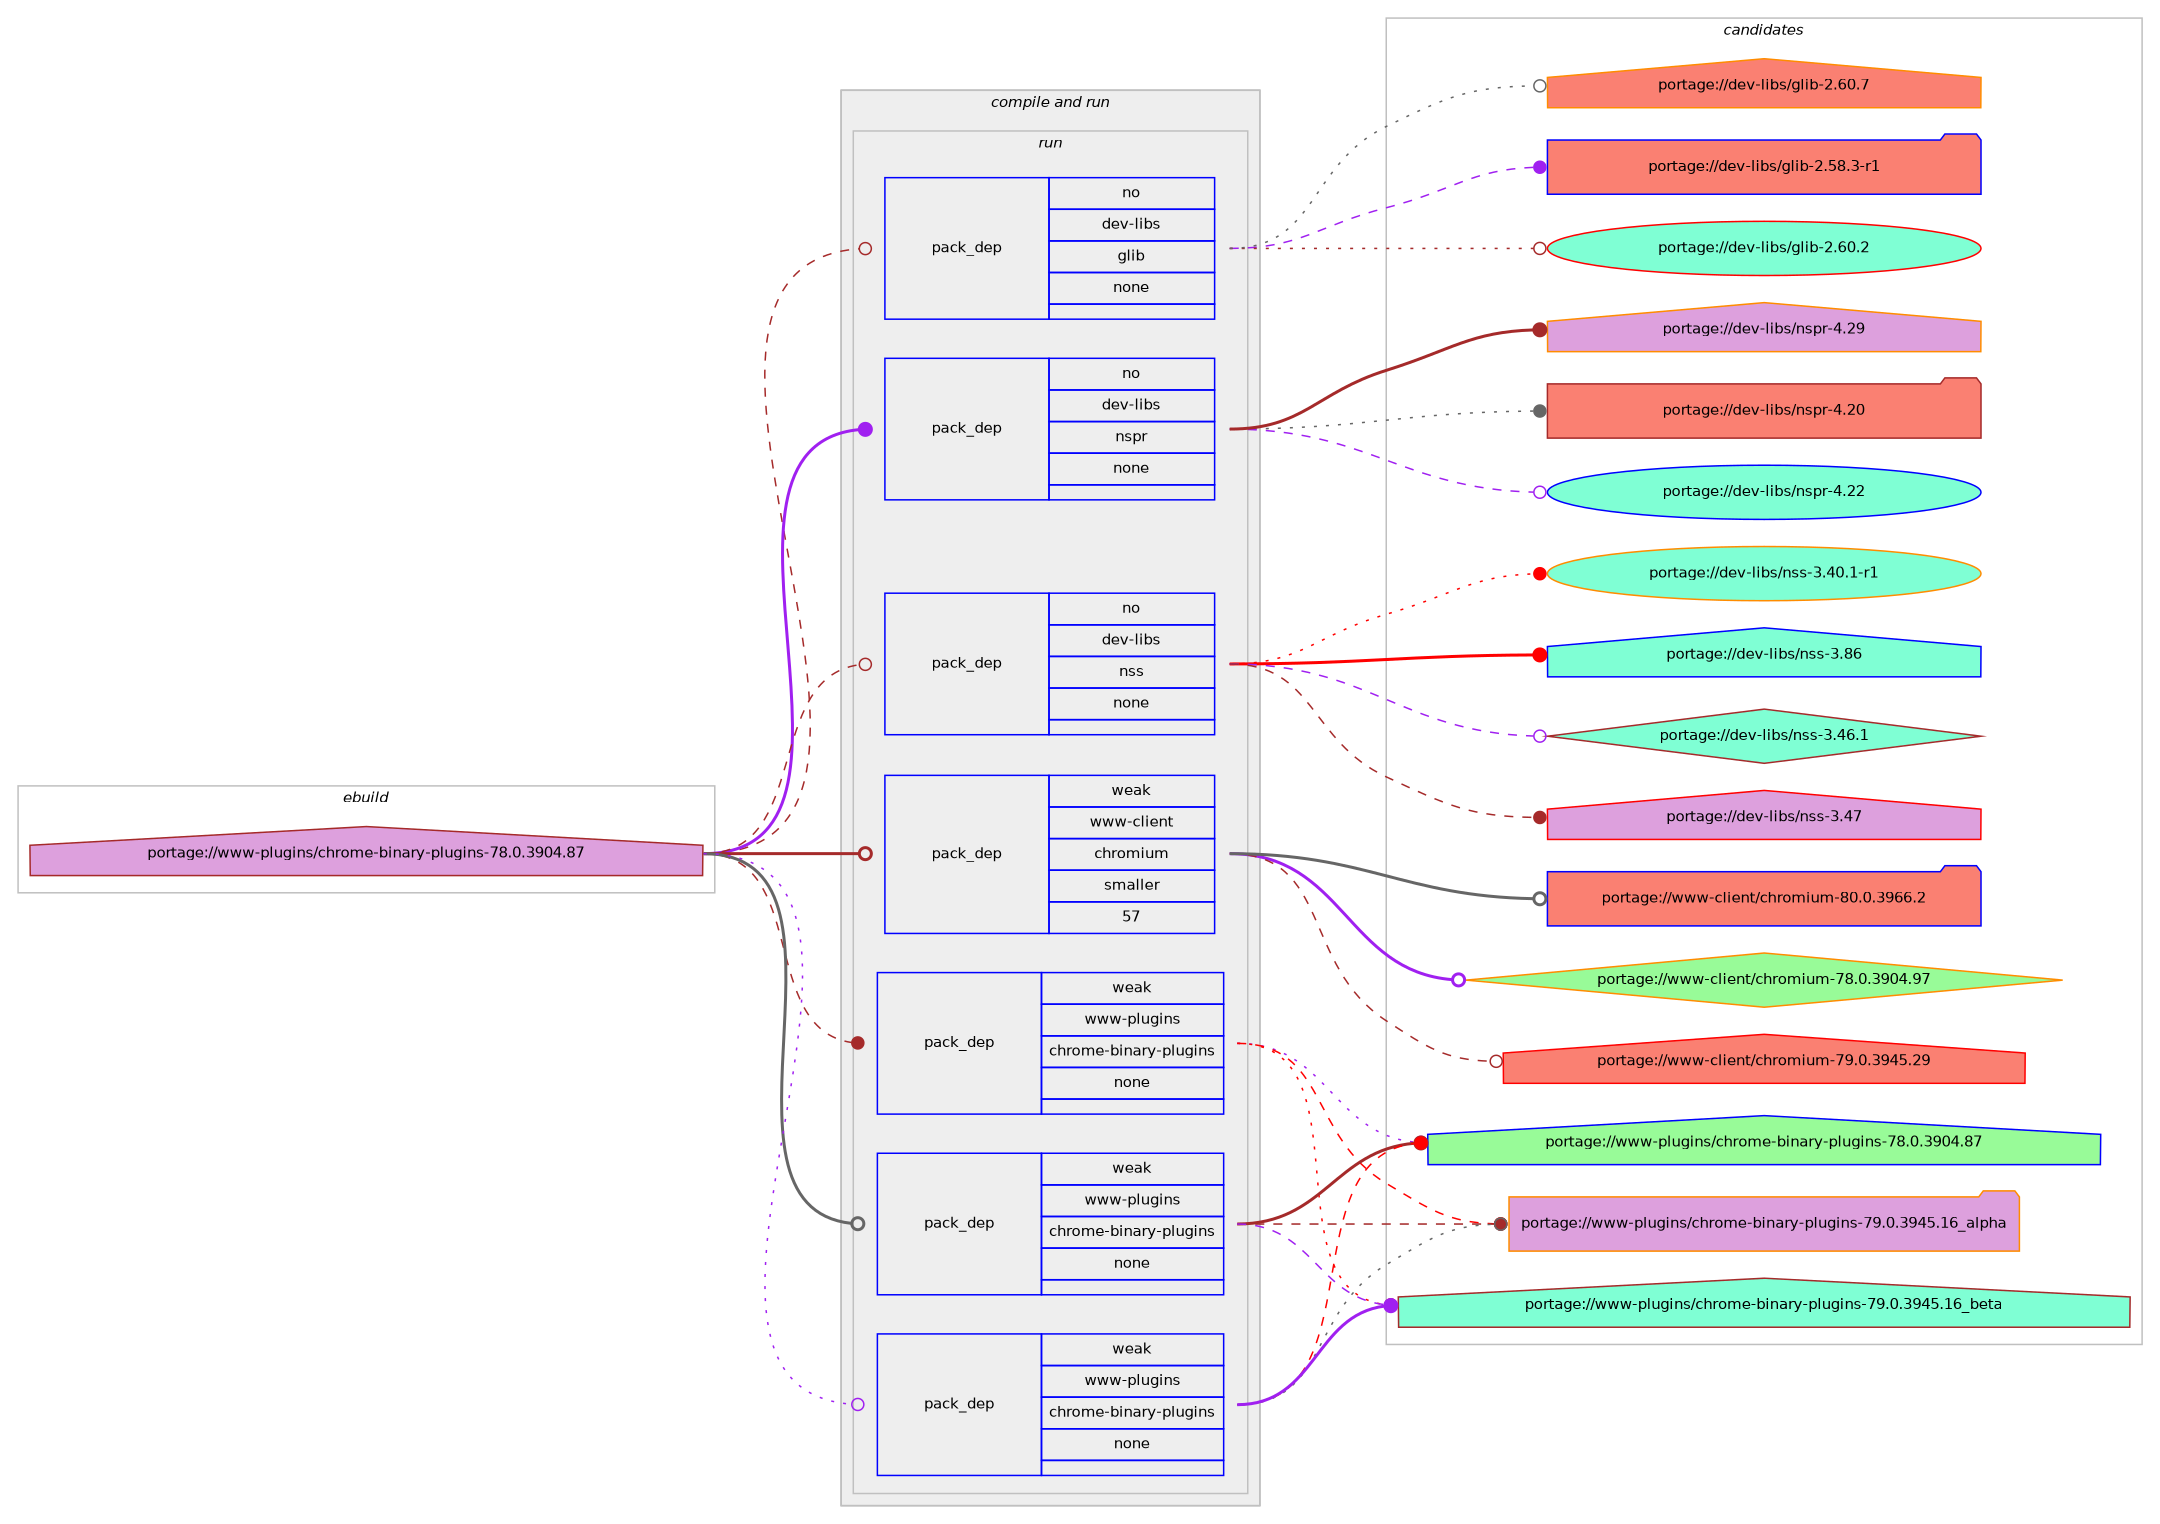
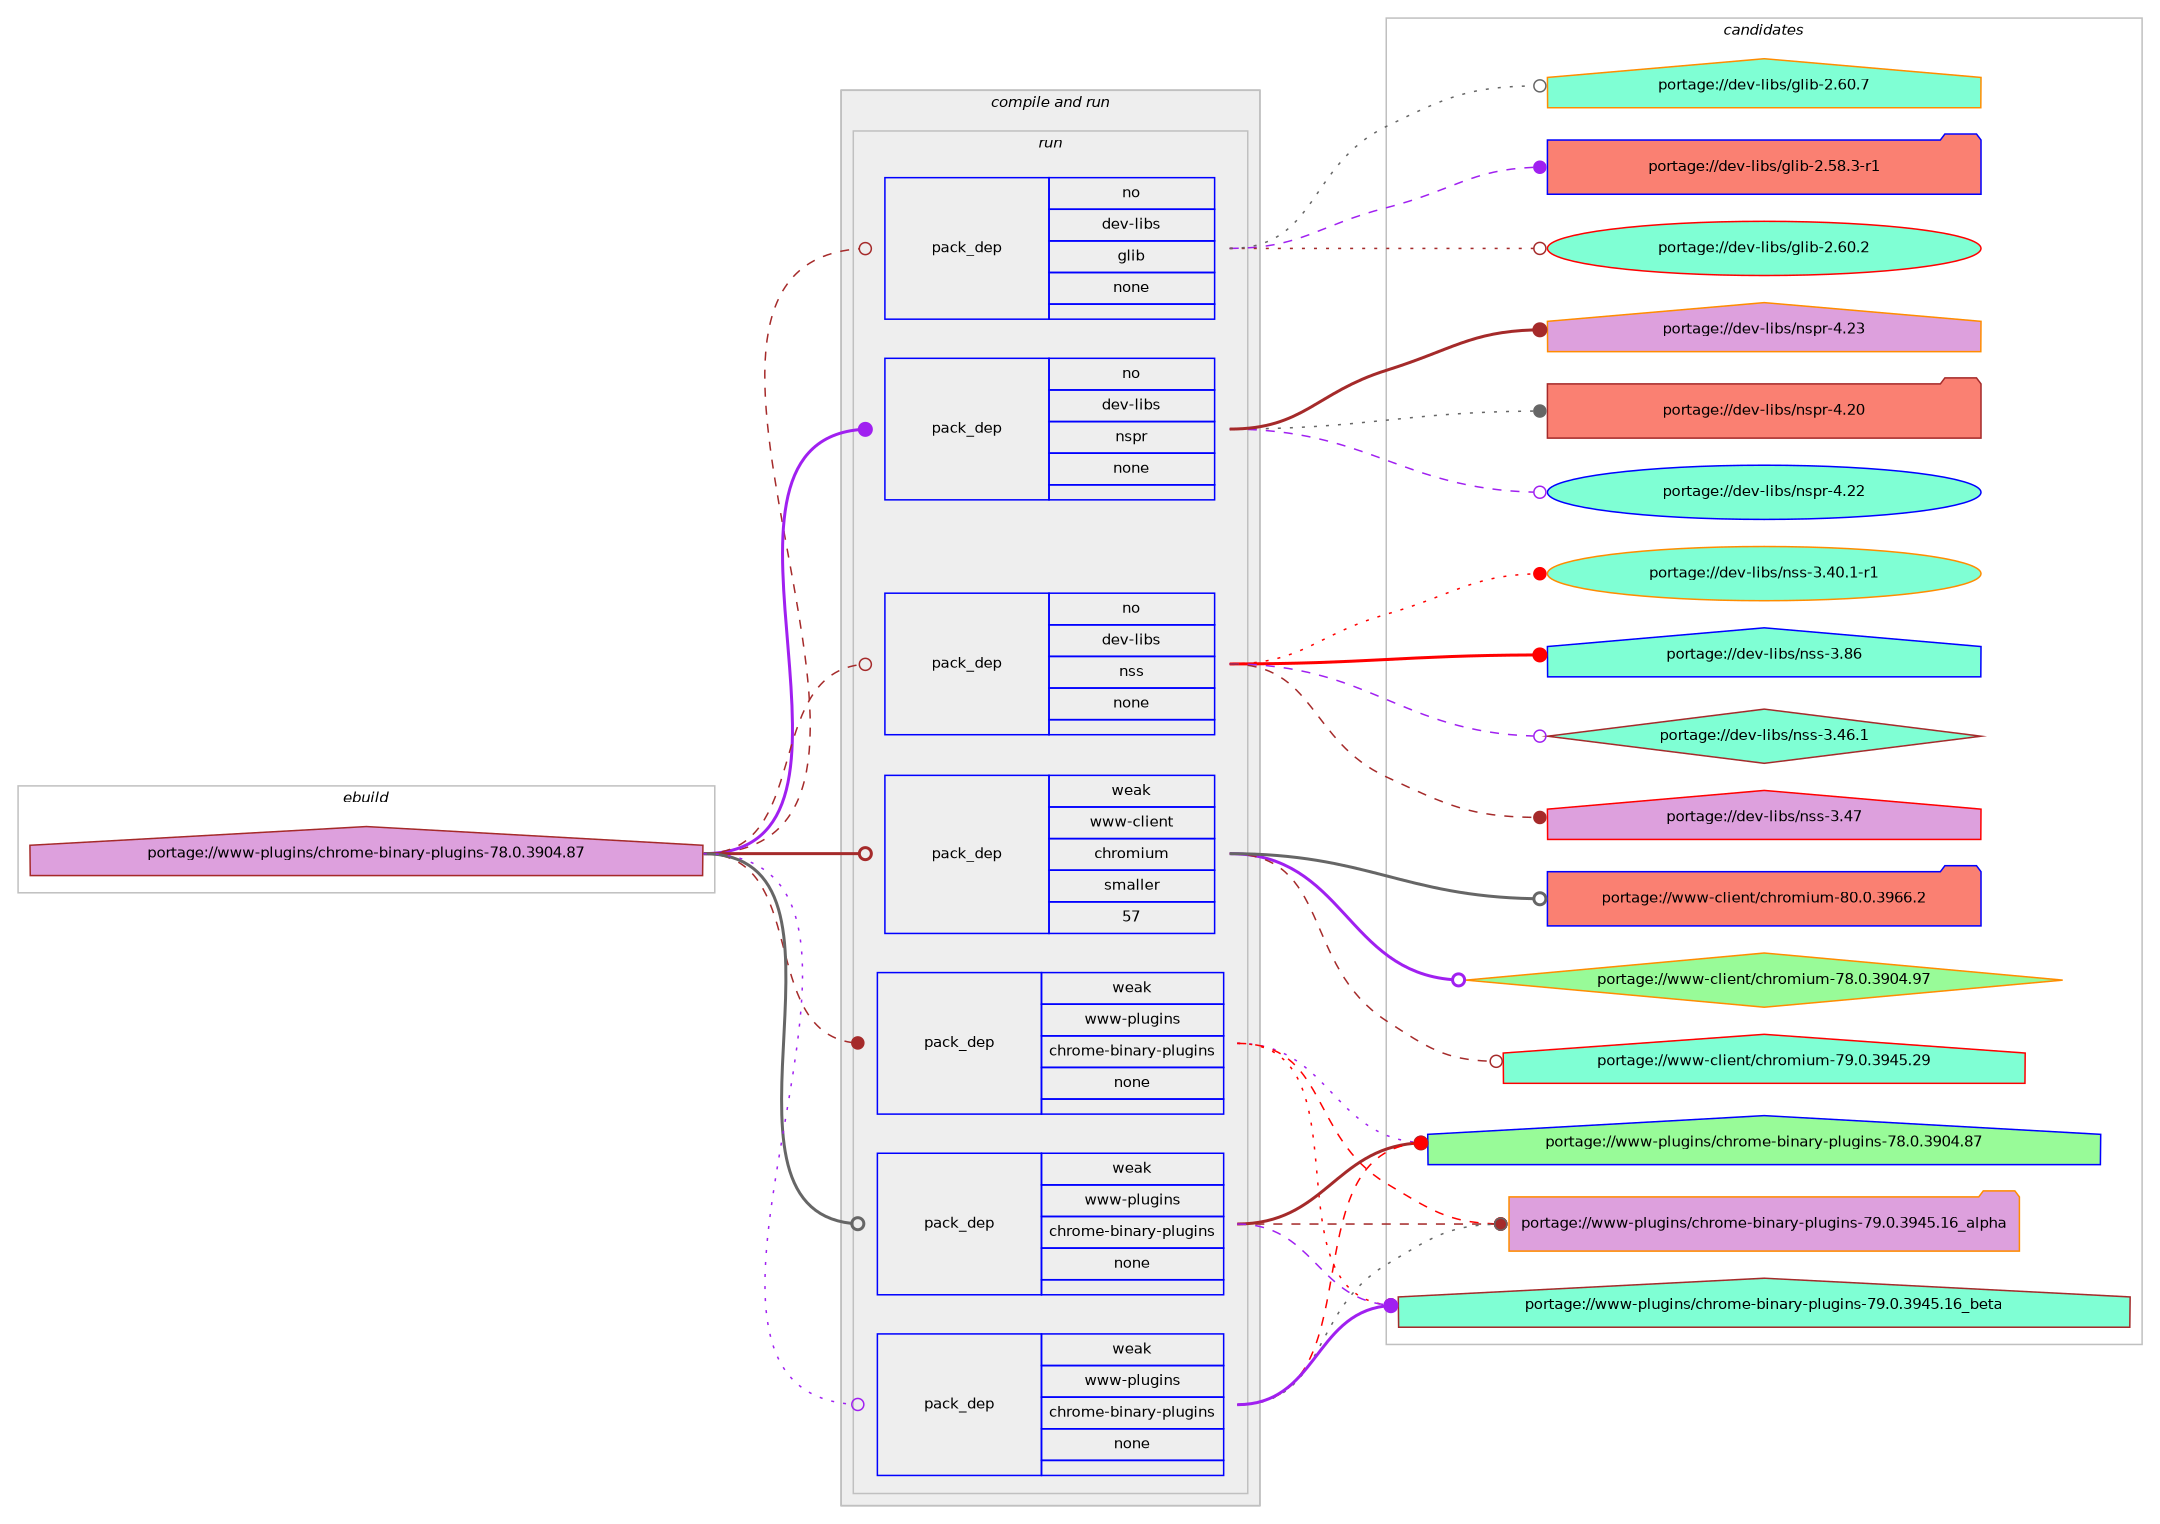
(1764, 86) -> (1764, 86)
(1764, 330) -> (1764, 330)
(1764, 1061) -> (1764, 1061)
